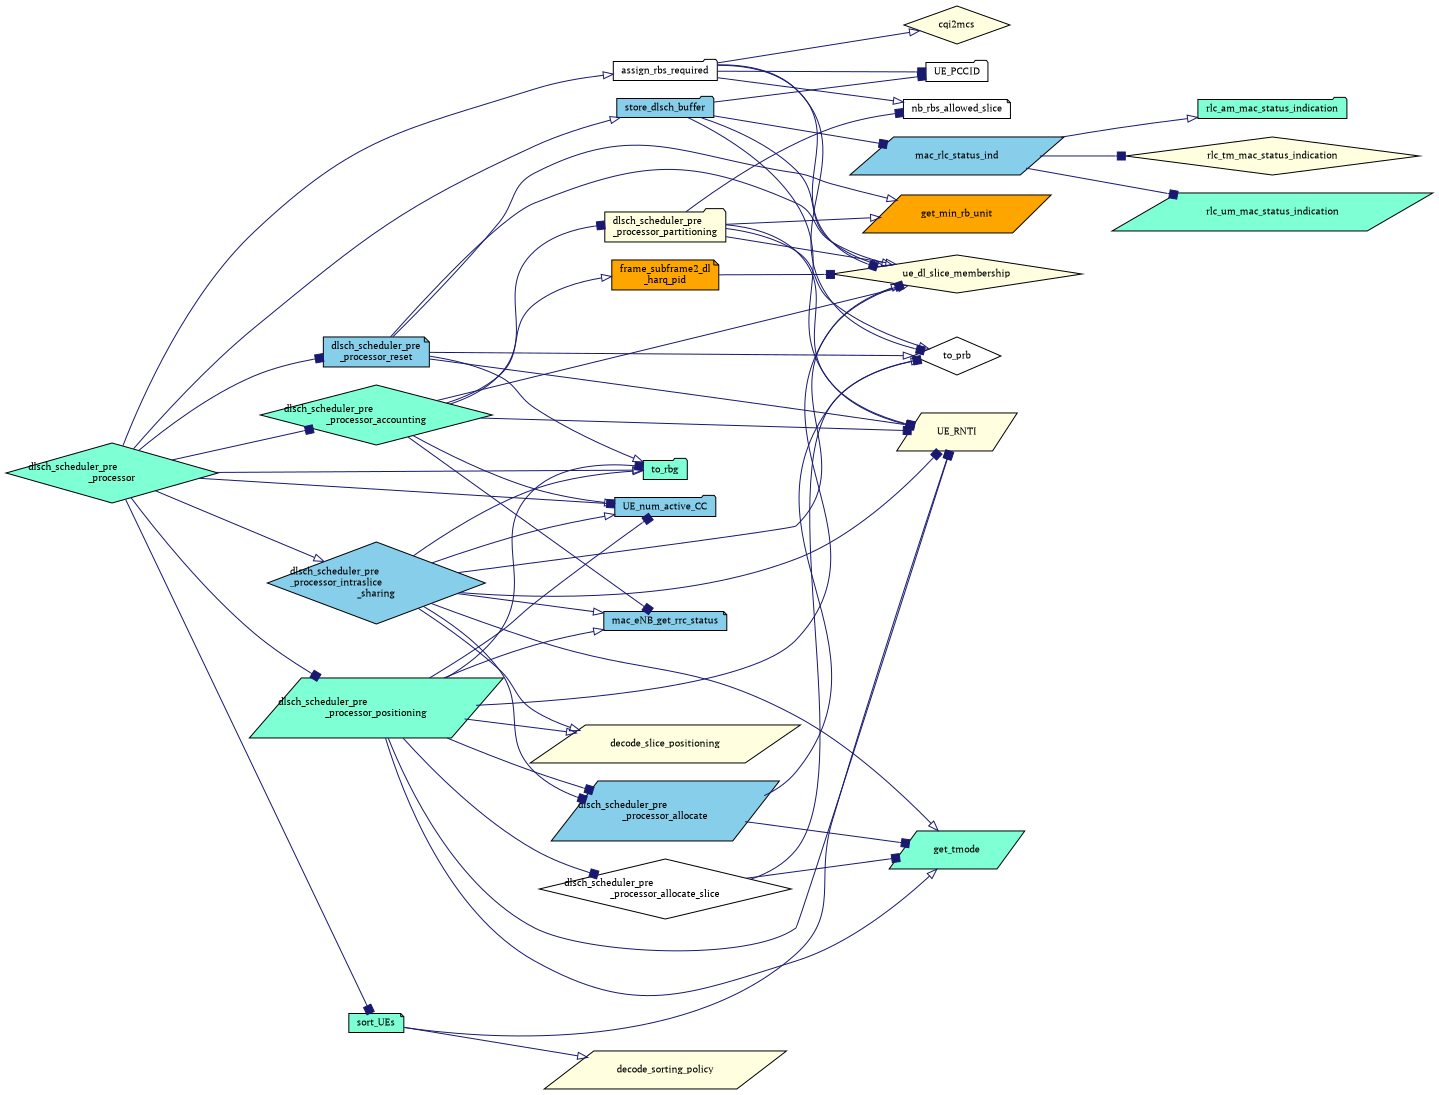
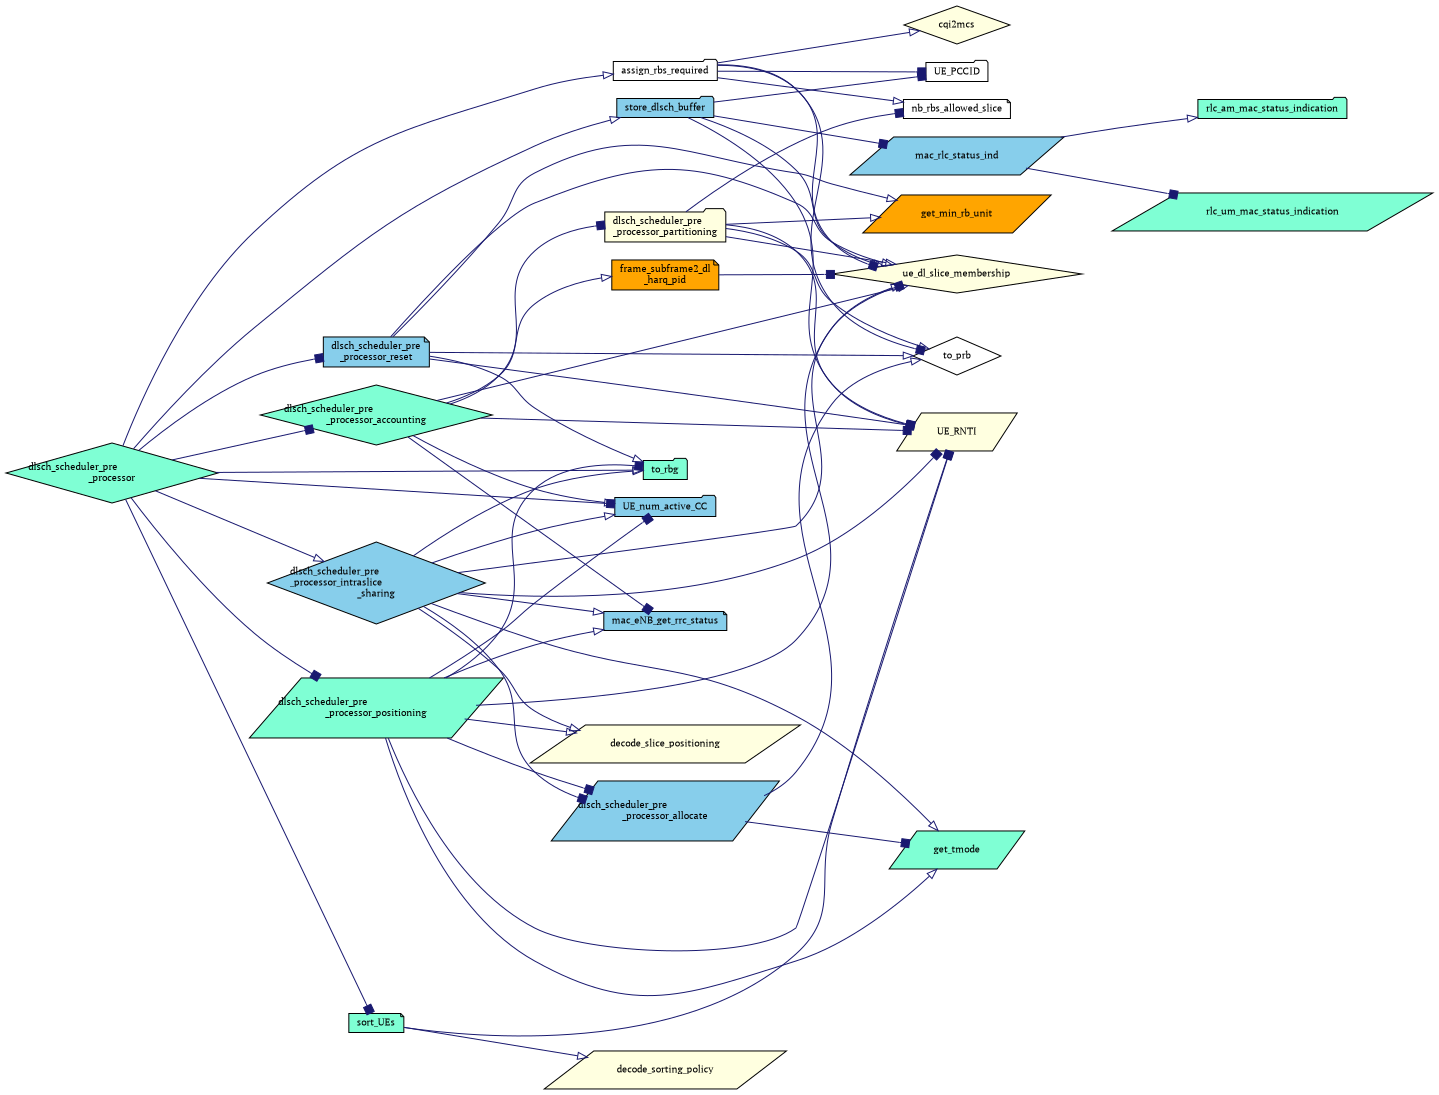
(1272, 156) -> none
(665, 889) -> none
